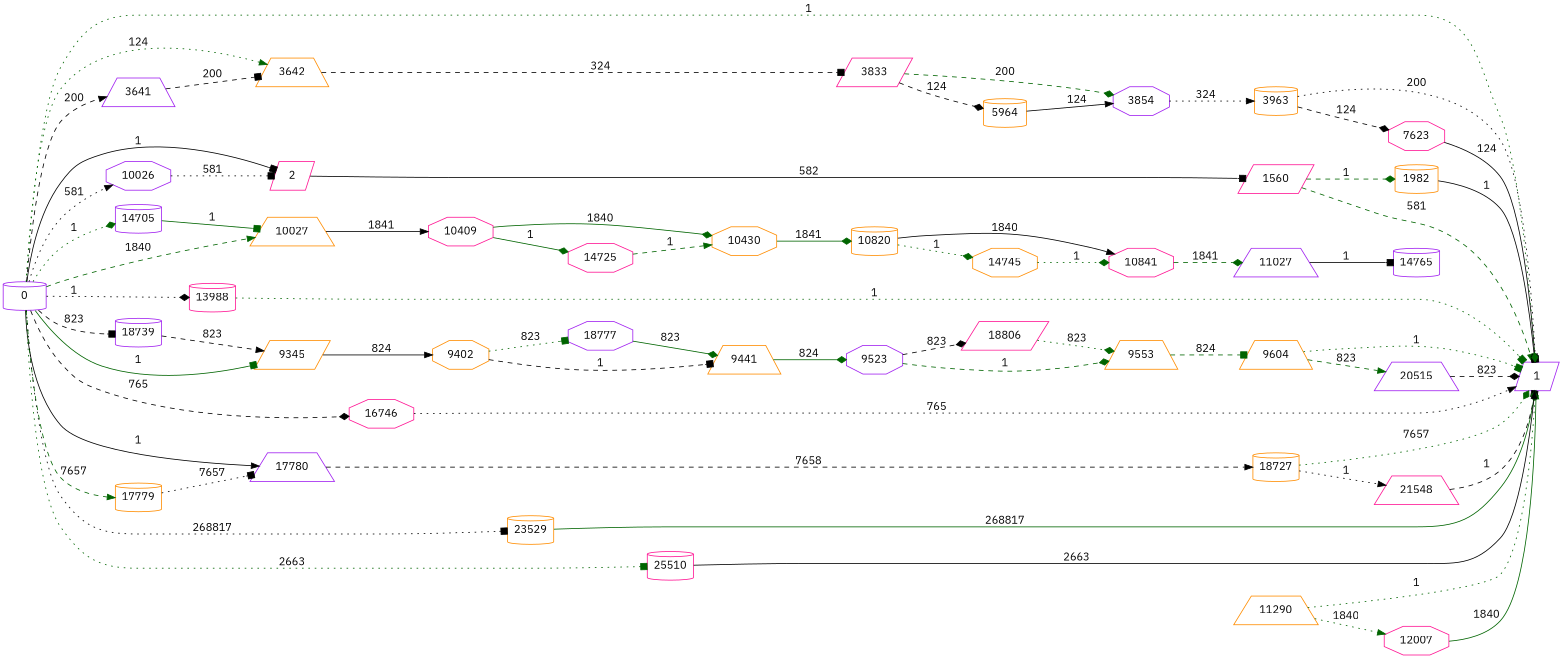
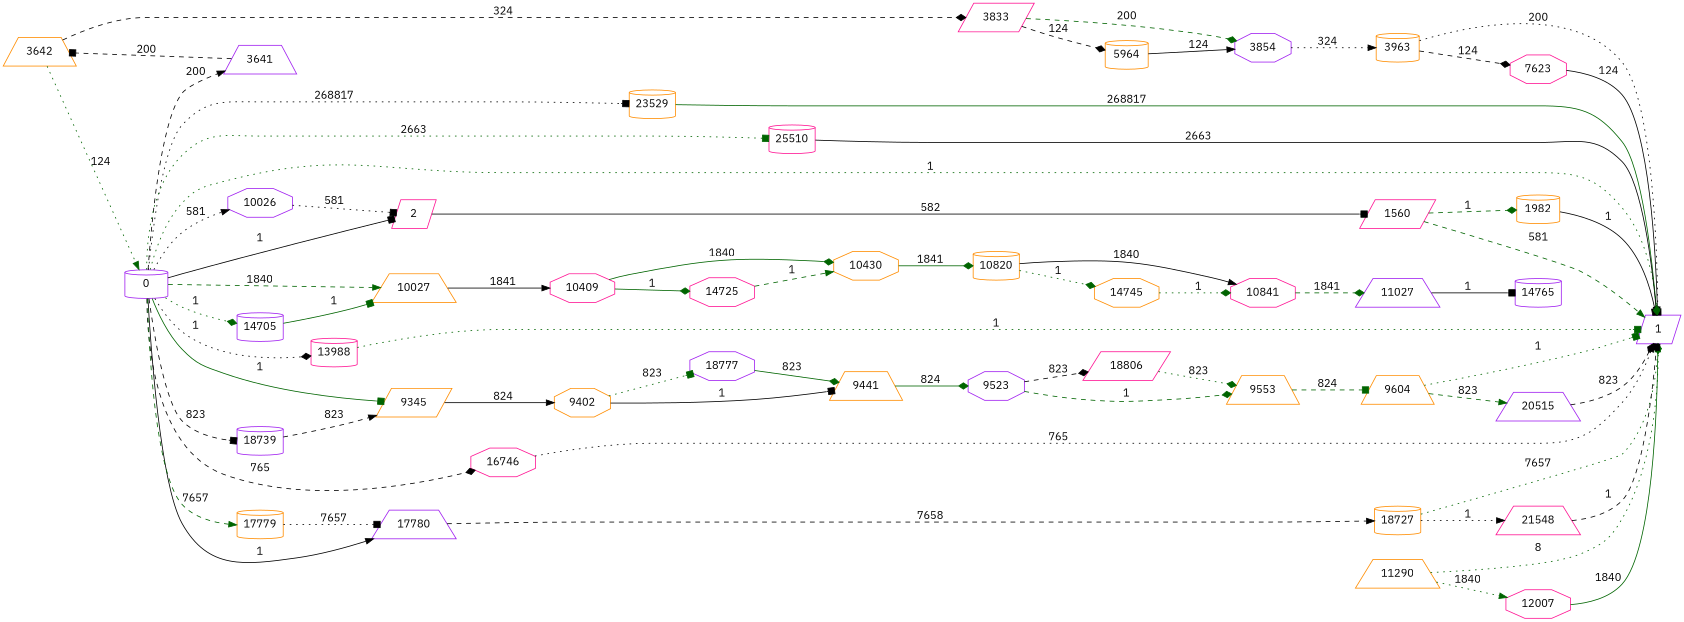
(579, 72) -> (508, 18)
(66, 84) -> (91, 164)
(597, 370) -> (719, 401)
(1417, 583) -> (1538, 548)
